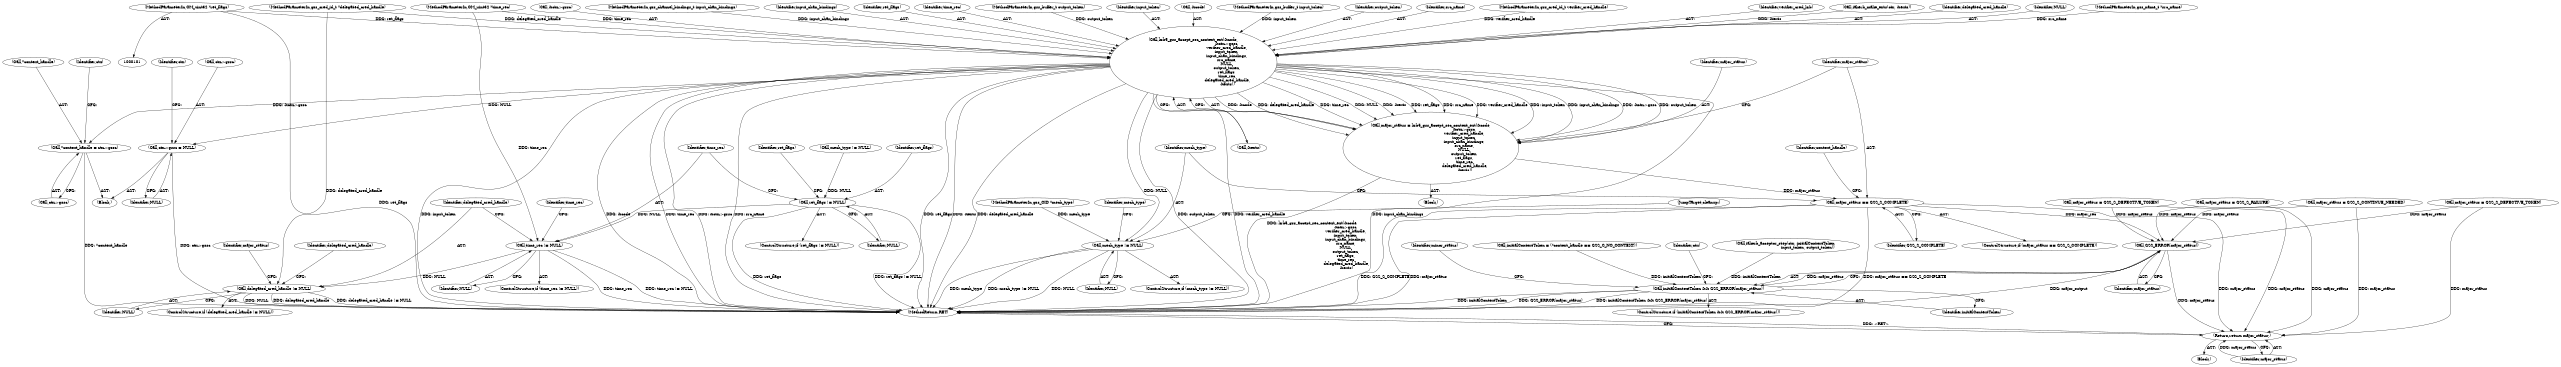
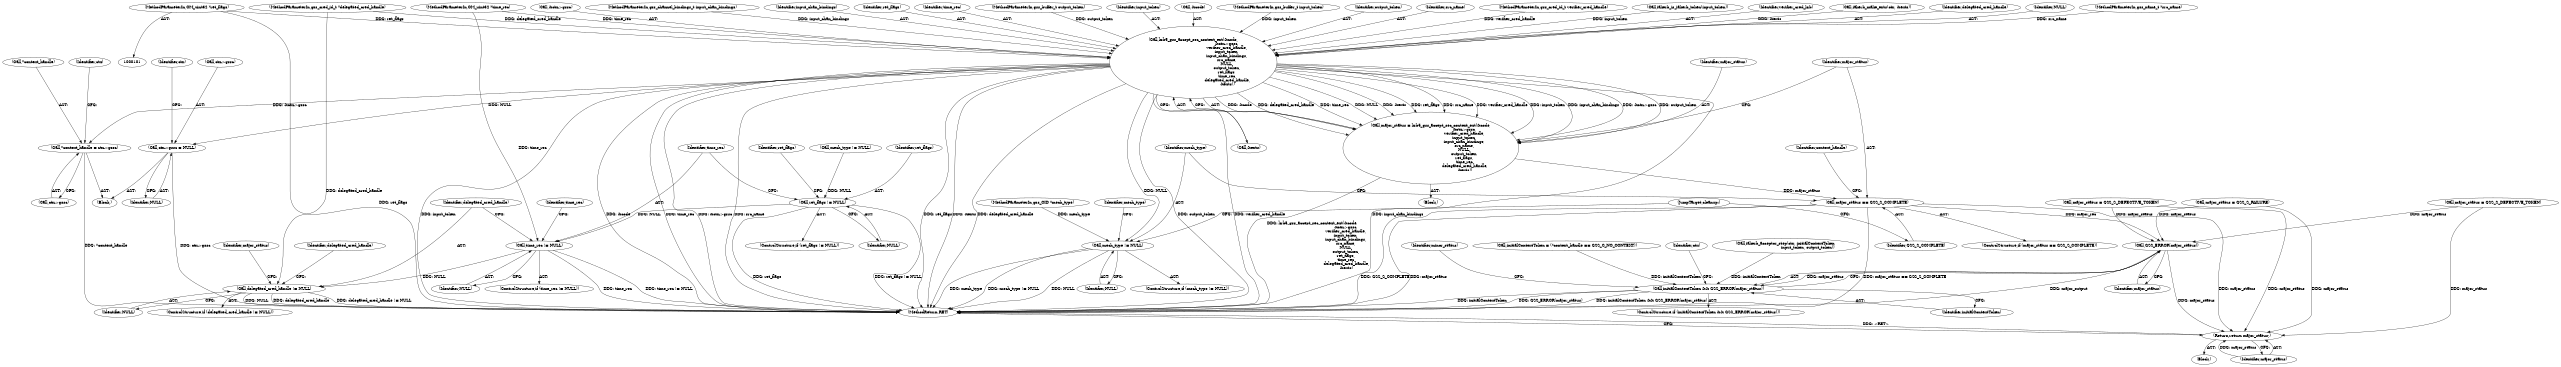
none -> (1688, 8)
(2355, 203) -> none
(1913, 218) -> (1819, 212)
